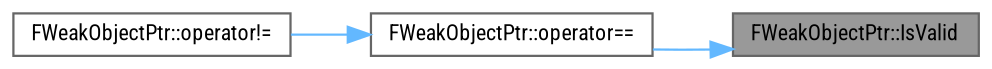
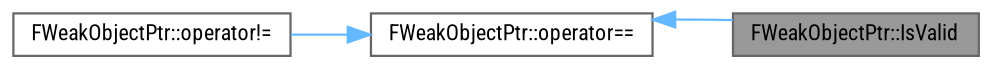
(681, 50) -> (704, 20)
